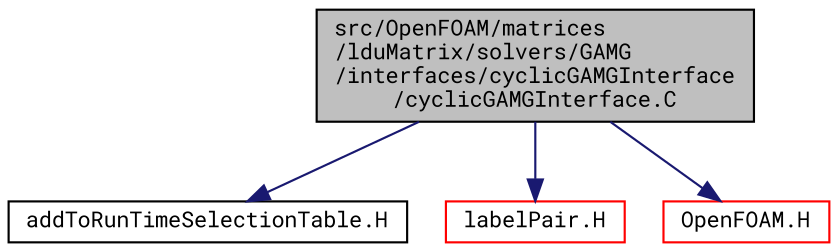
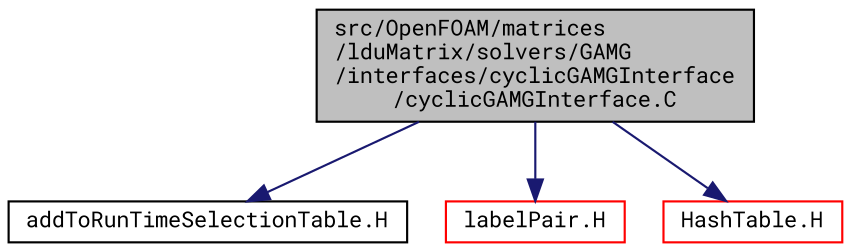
(746, 222) -> (753, 222)
